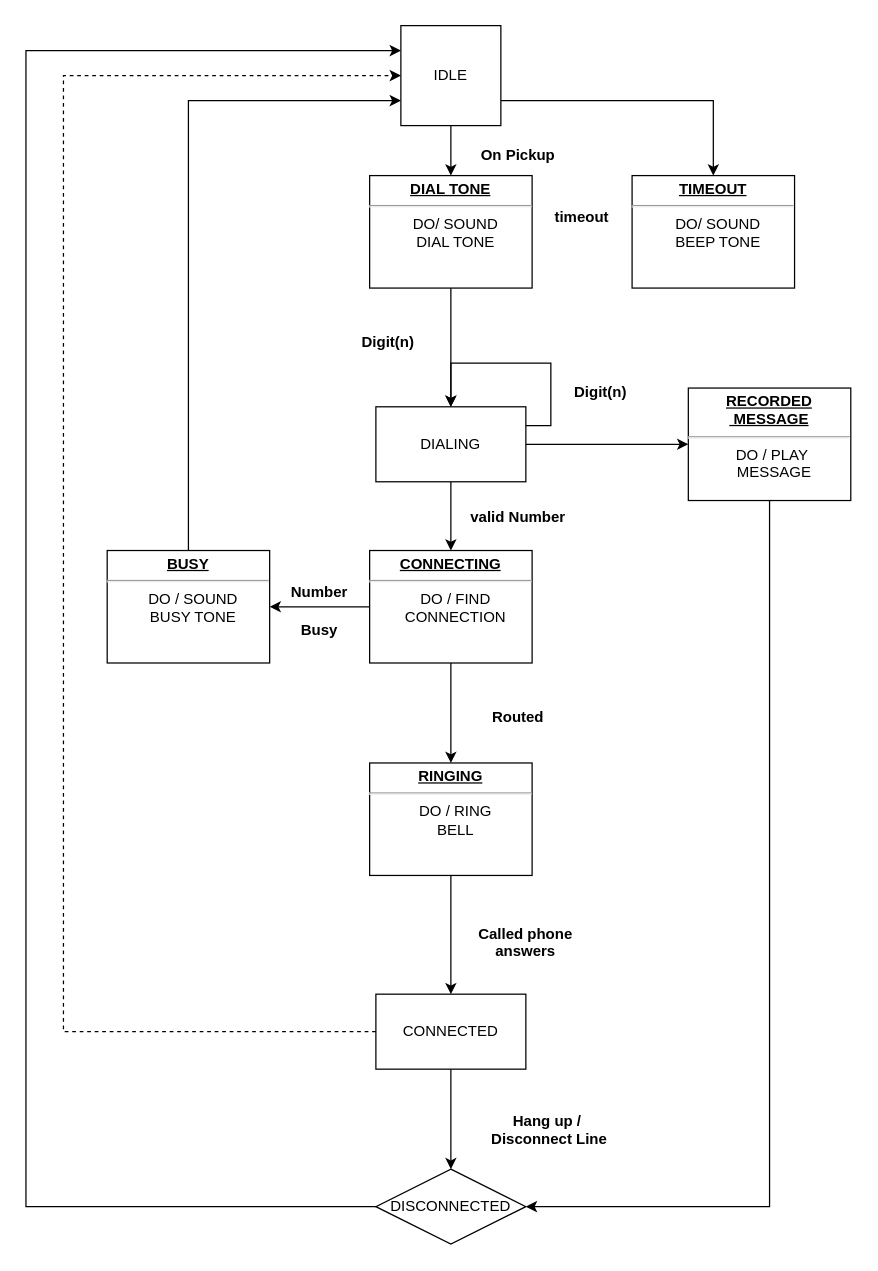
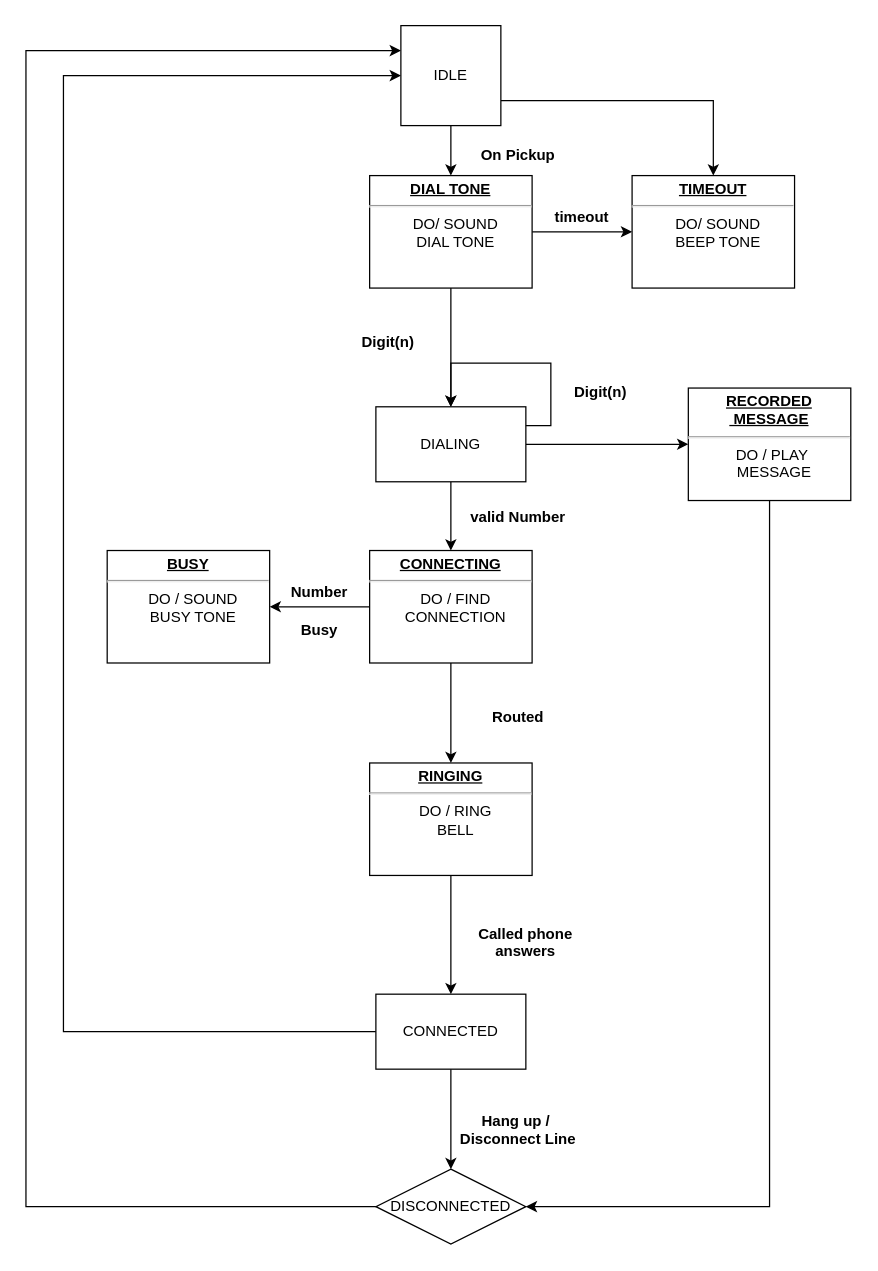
(188, 224) -> none
none -> (578, 232)
(63, 544) -> (63, 544)
(549, 1129) -> (518, 1129)
